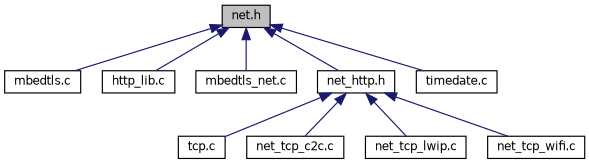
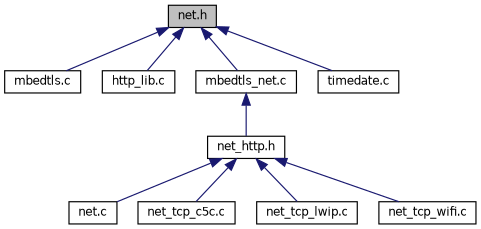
(306, 52) -> (246, 121)
(202, 147) -> (93, 213)
(295, 147) -> (187, 213)
